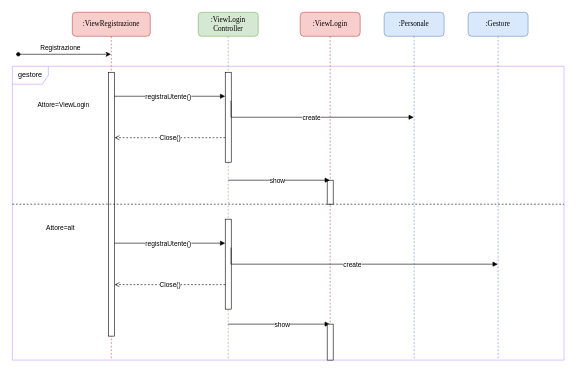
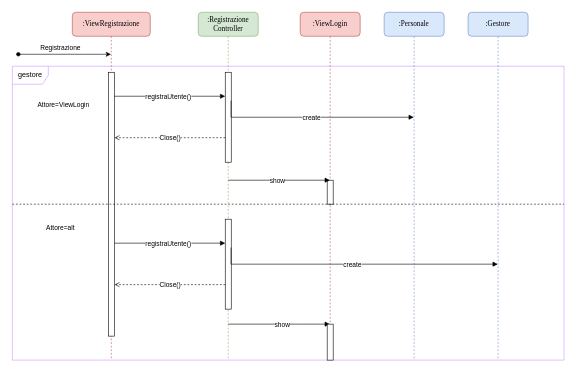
(228, 24) -> (228, 24)
